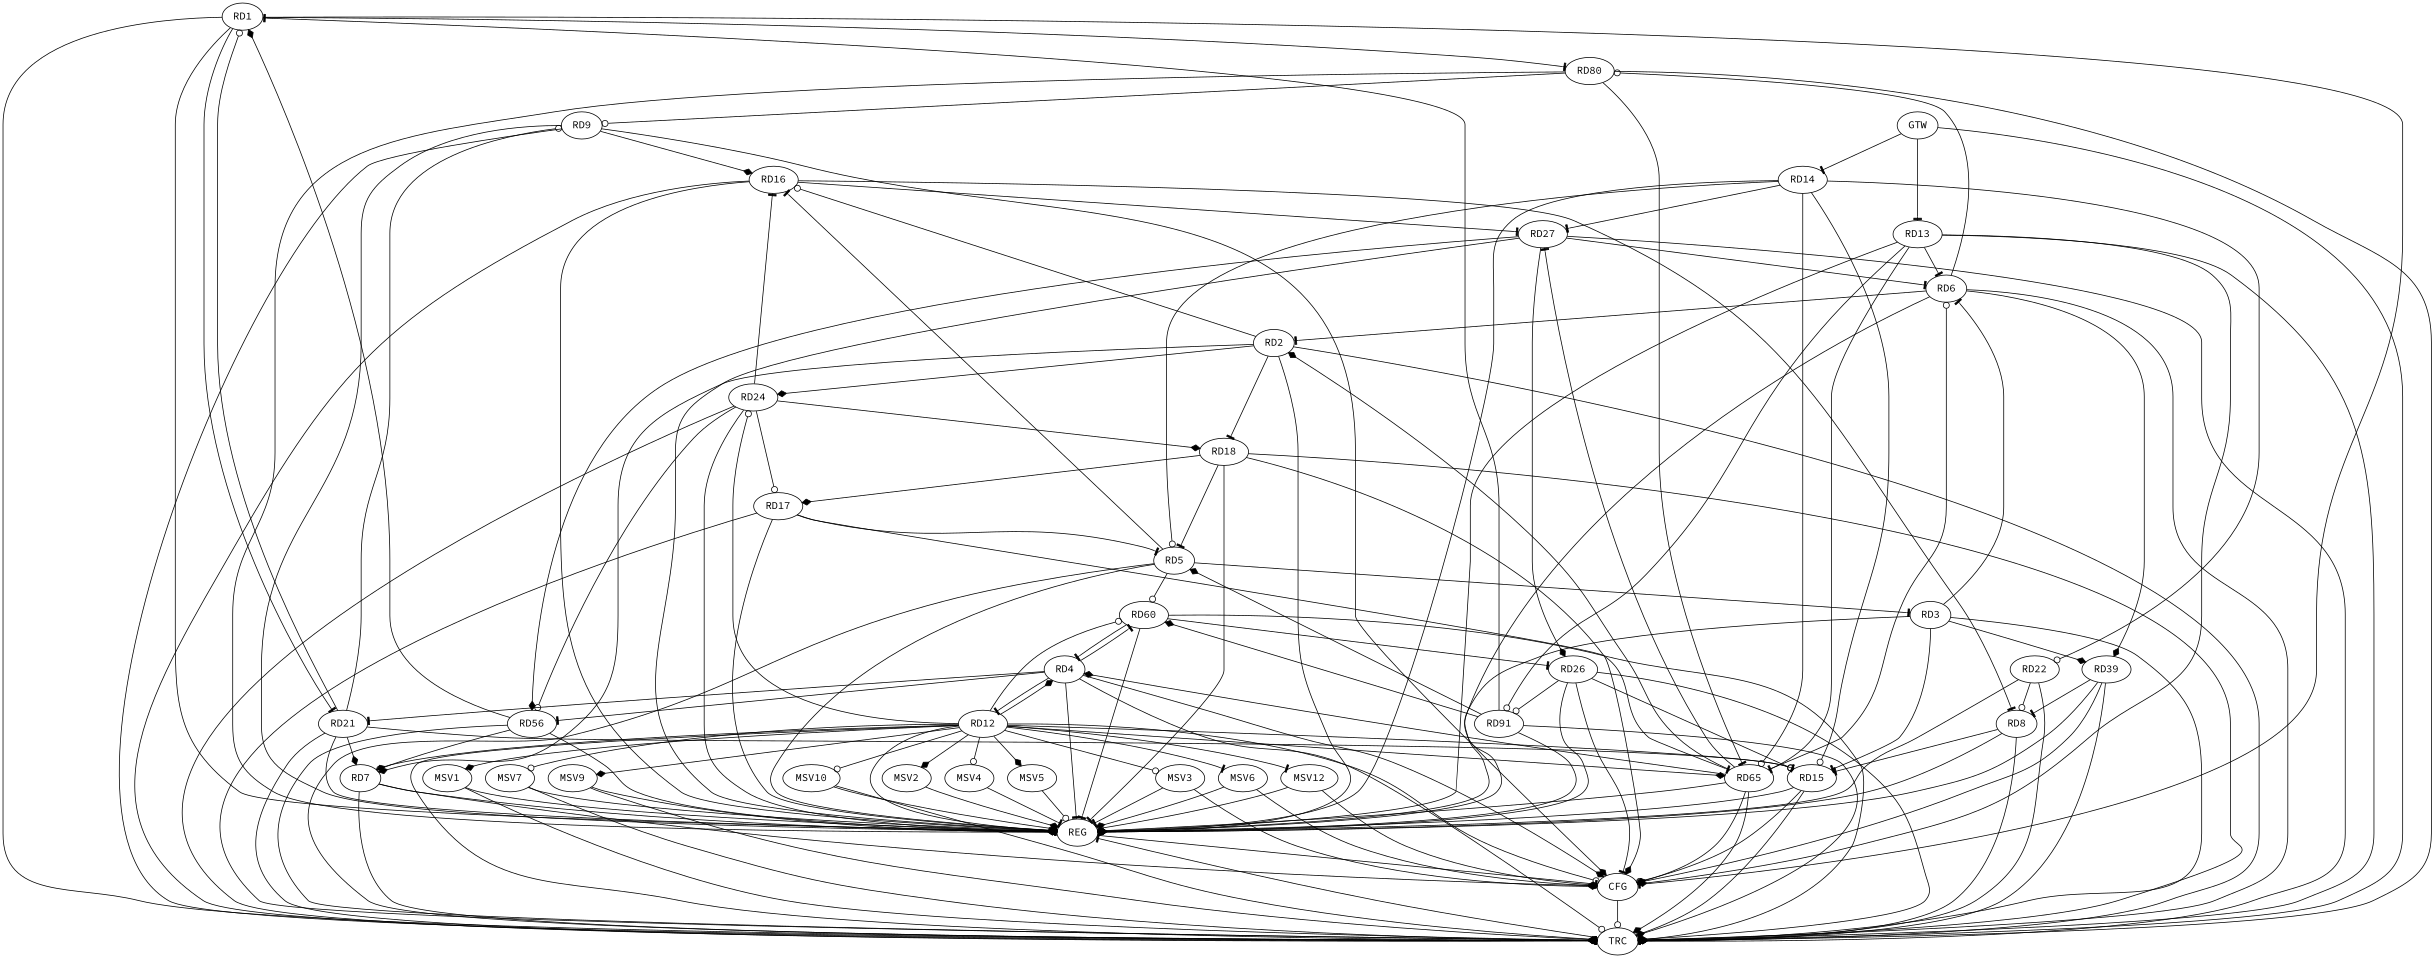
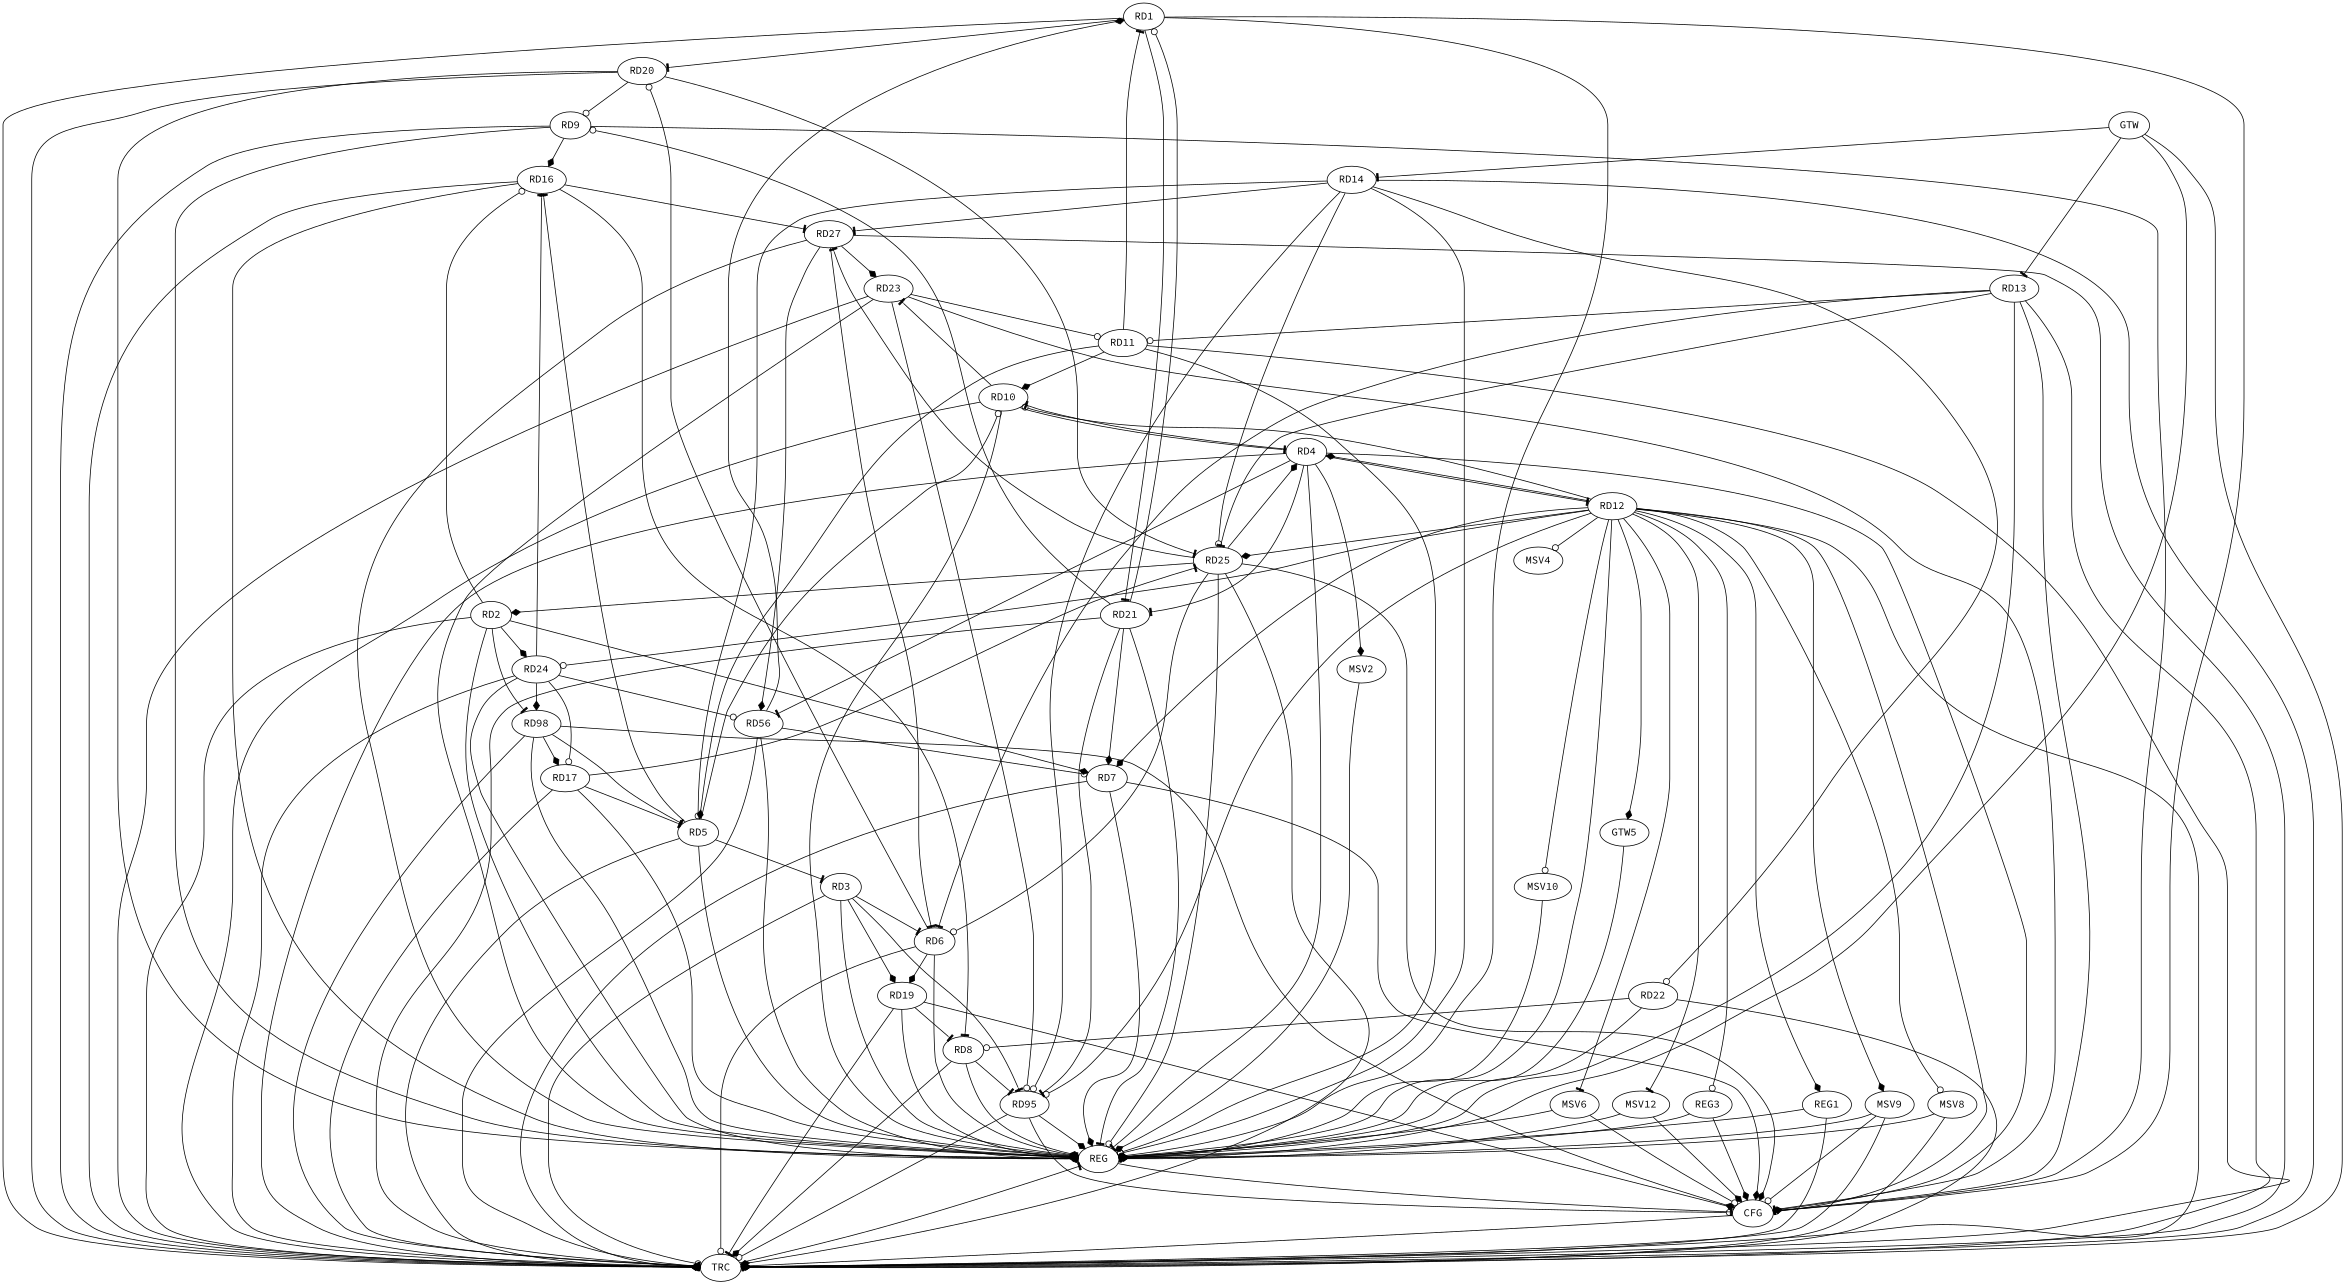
(1590, 71) -> (642, 71)
(1612, 316) -> none
(1224, 452) -> (536, 724)
(2202, 595) -> (2086, 871)
(1144, 615) -> (1003, 397)
(1573, 669) -> (889, 289)
(2106, 669) -> (902, 996)
(1499, 724) -> (1123, 343)
(949, 748) -> (1349, 557)
(447, 778) -> (1827, 1105)
(510, 778) -> (1952, 1105)
(1032, 778) -> (1624, 833)
(1180, 778) -> (1708, 1105)
(1749, 778) -> (1218, 561)
(1812, 778) -> (1025, 1105)
(1022, 805) -> (1908, 887)
(1208, 892) -> (2314, 1127)
none -> (1826, 1155)
